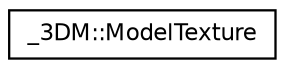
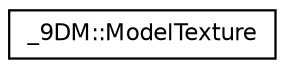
(142, 34) -> (142, 34)
